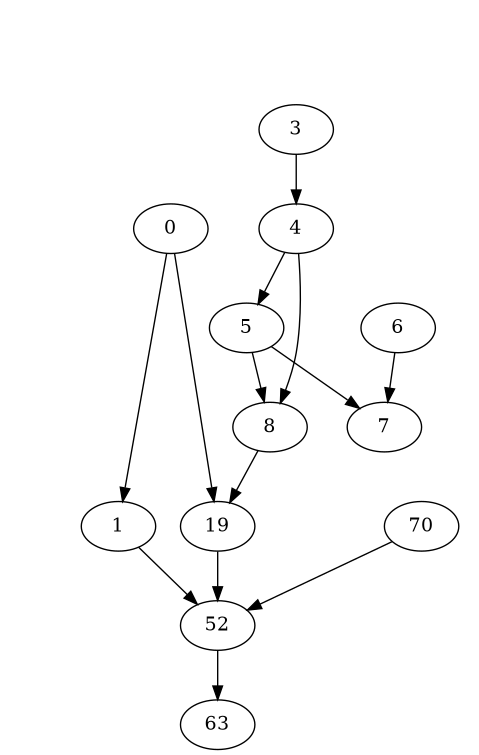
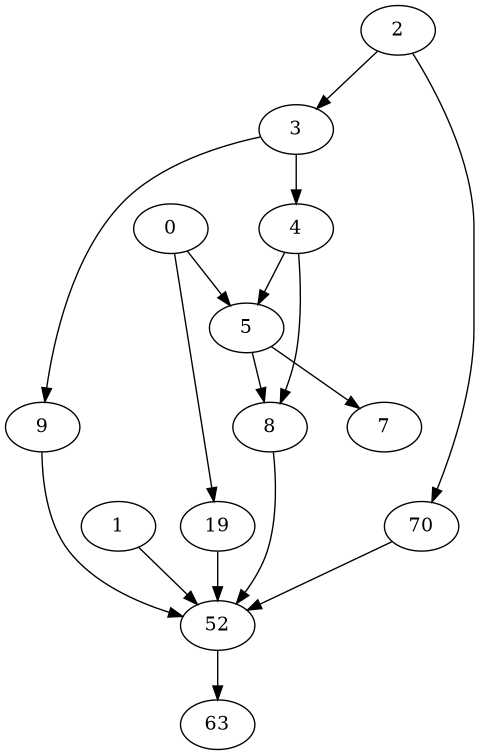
none -> (398, 30)
(398, 328) -> none
(146, 371) -> (204, 273)
none -> (43, 427)
(247, 471) -> (273, 525)
